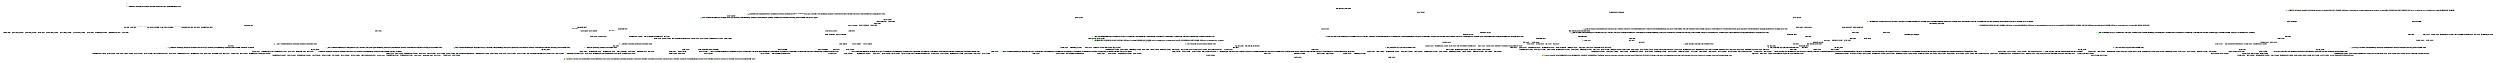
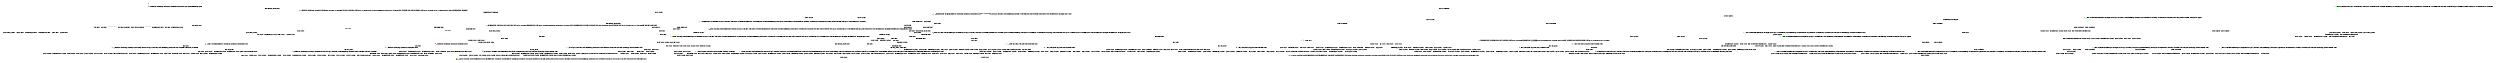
(2323, 32) -> (1201, 11)
none -> (1630, 39)
